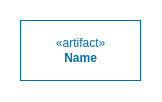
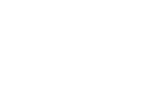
(81, 51) -> none
